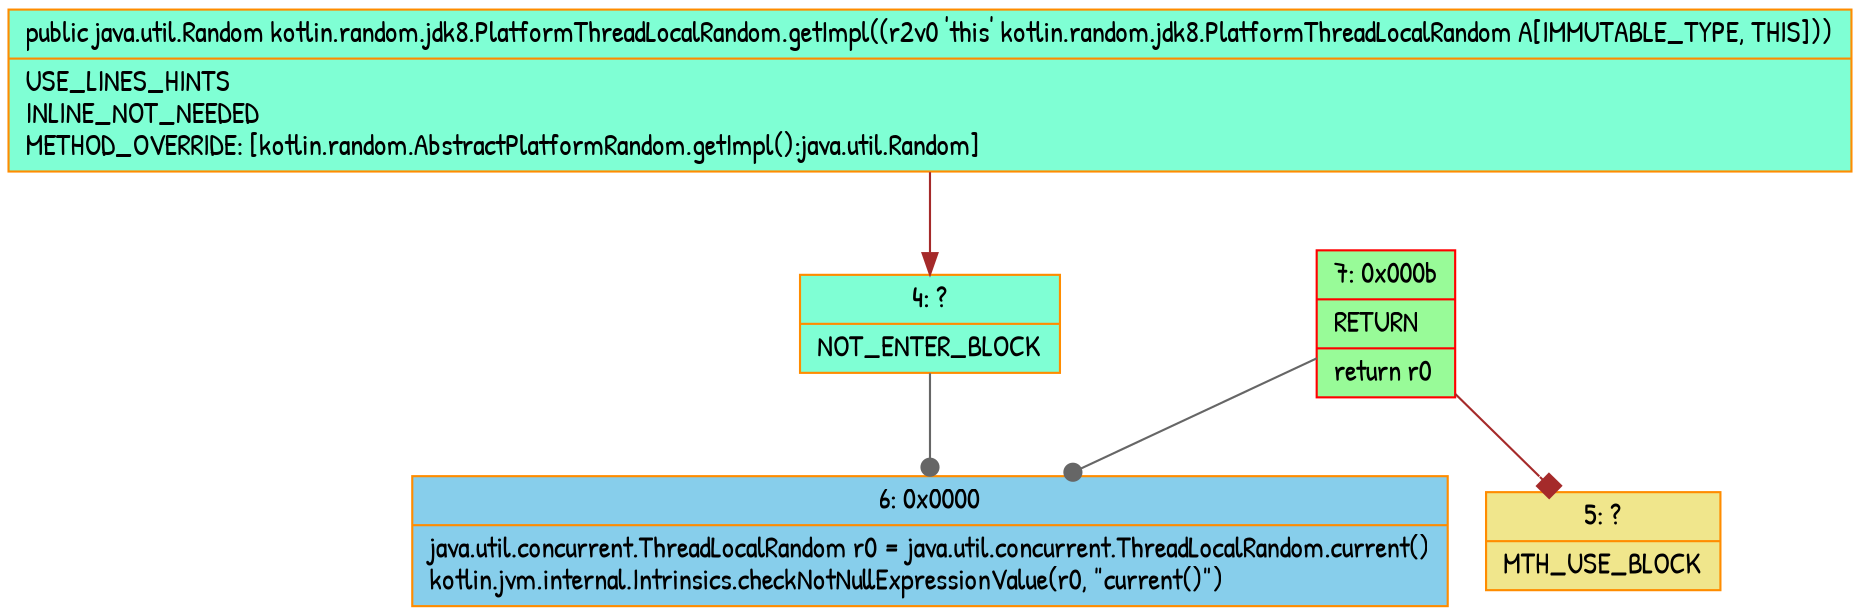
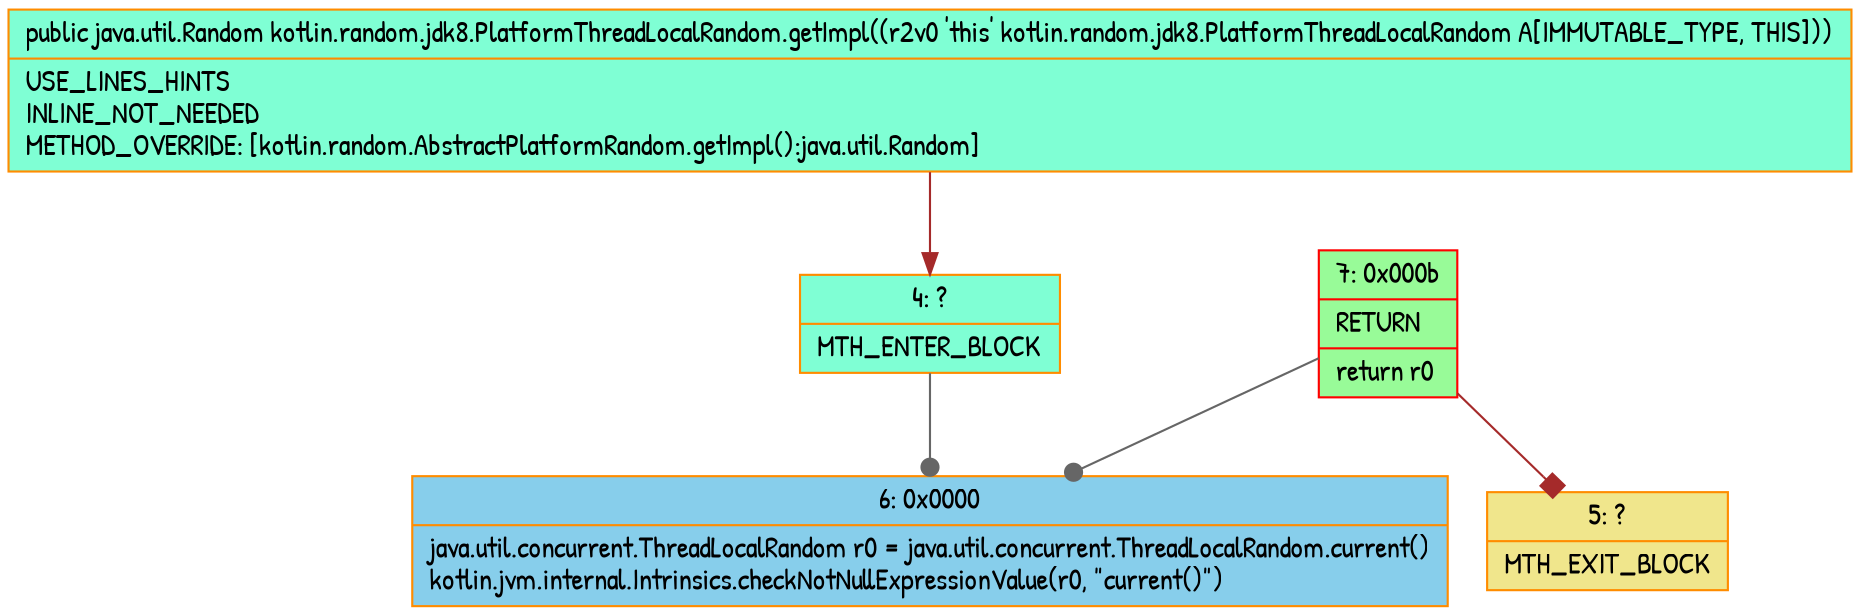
(930, 347) -> (930, 347)
(1603, 565) -> (1608, 565)
